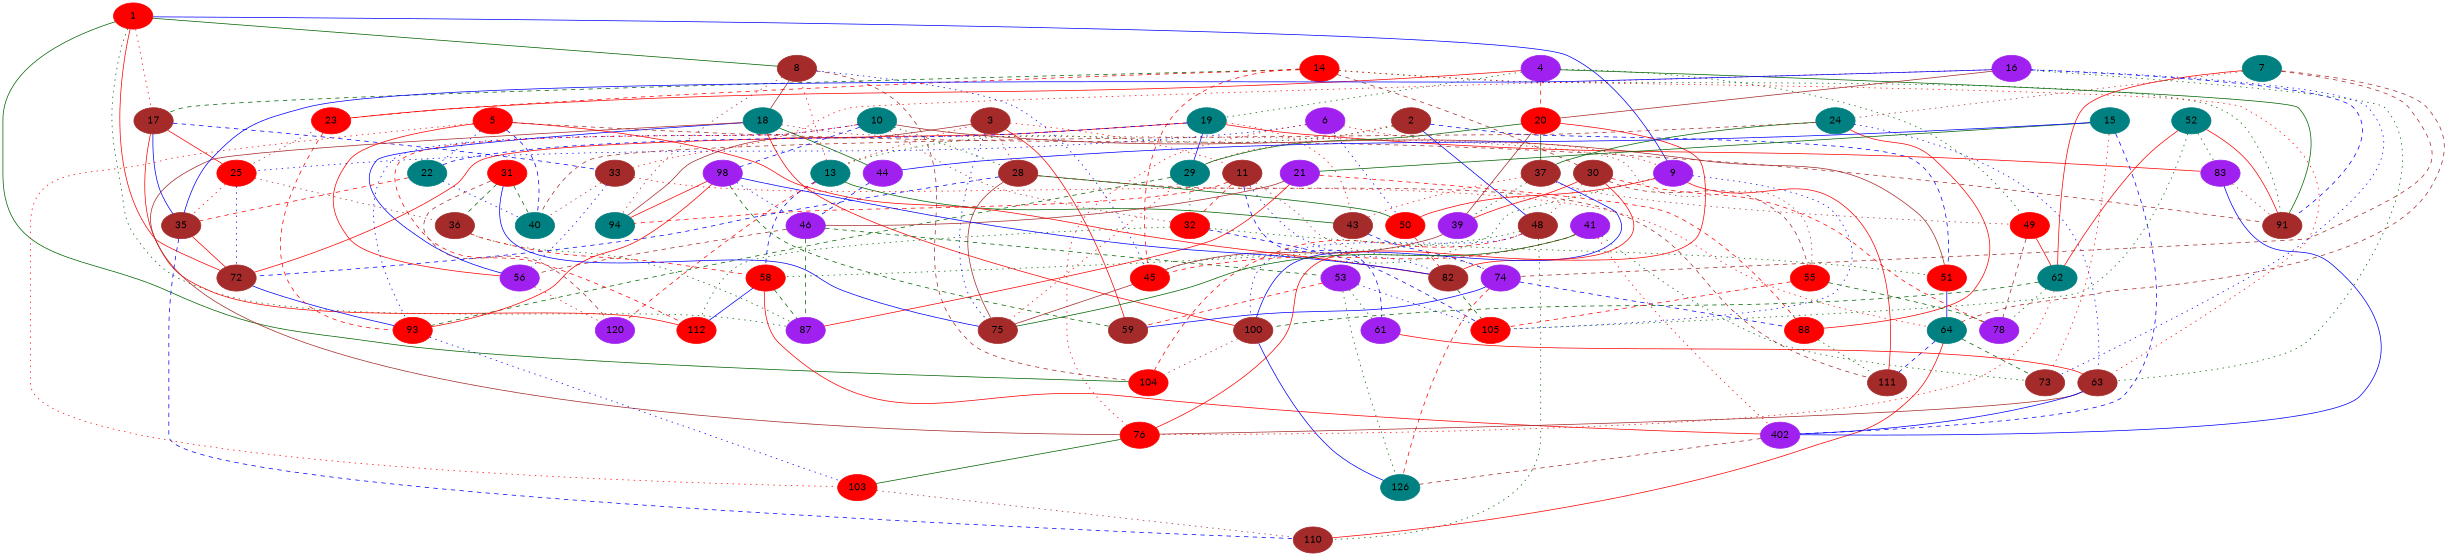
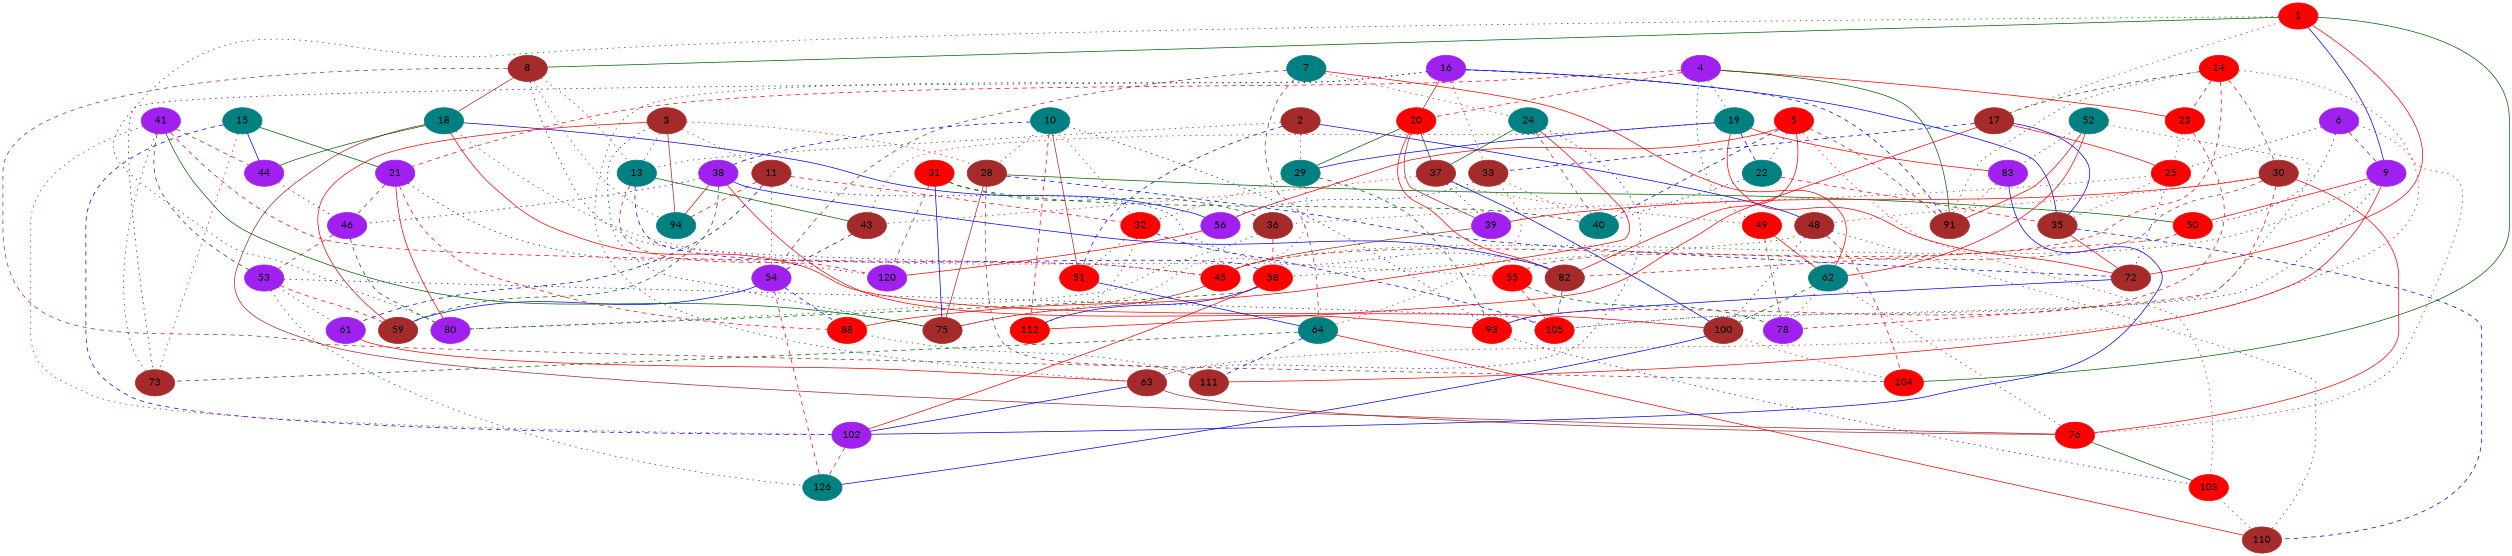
none -> (979, 89)
(1501, 143) -> (2363, 147)
none -> (212, 147)
(723, 173) -> (718, 173)
(844, 199) -> (306, 199)
none -> (178, 216)
(1068, 216) -> (371, 199)
none -> (560, 250)
(662, 250) -> none
(1061, 251) -> (307, 251)
(1501, 278) -> (771, 278)
(567, 304) -> (1062, 255)
(806, 330) -> (450, 330)
(1780, 435) -> (852, 435)
